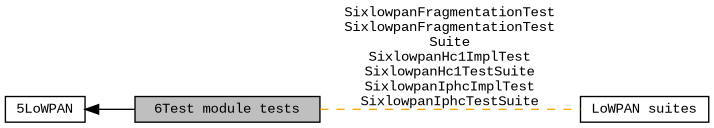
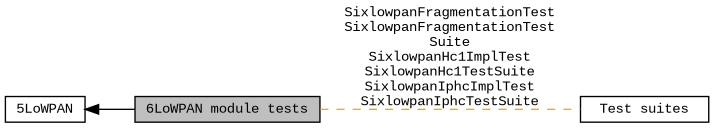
(227, 109) -> (227, 109)
(645, 109) -> (645, 109)
